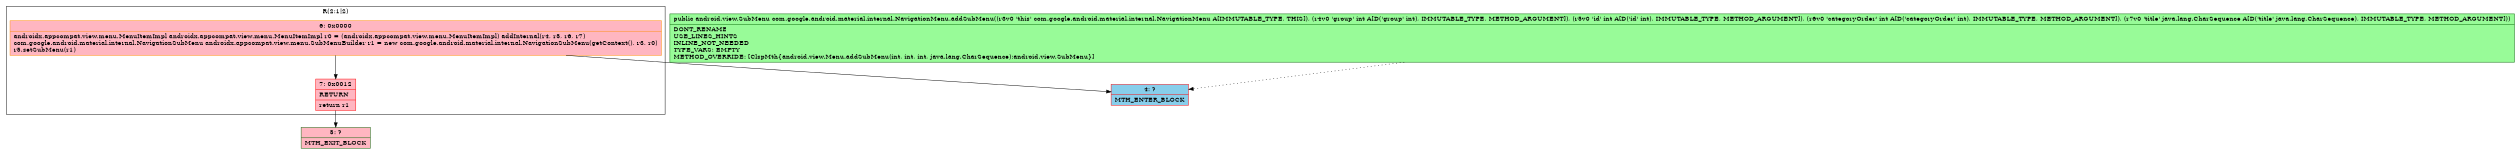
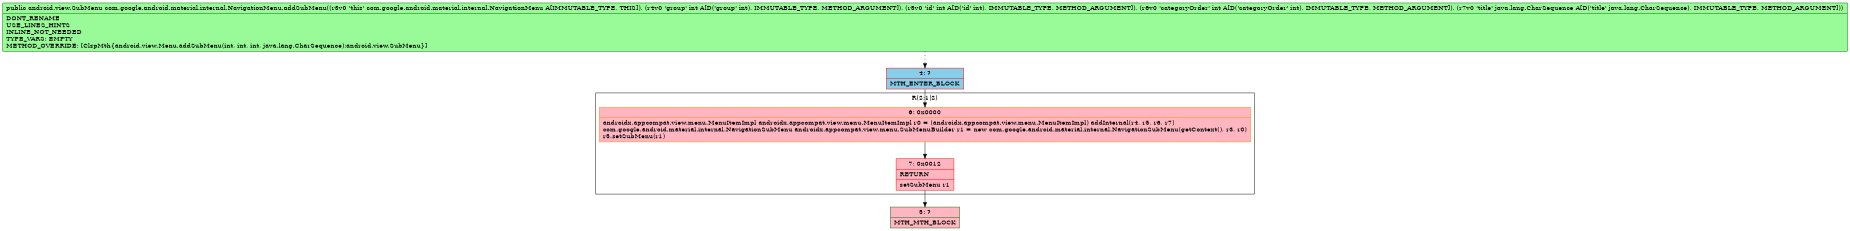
(836, 74) -> (925, 96)
(335, 105) -> (925, 185)
(336, 143) -> (925, 223)
